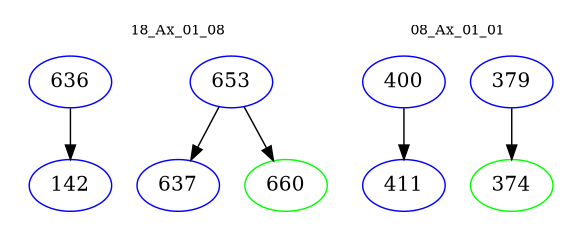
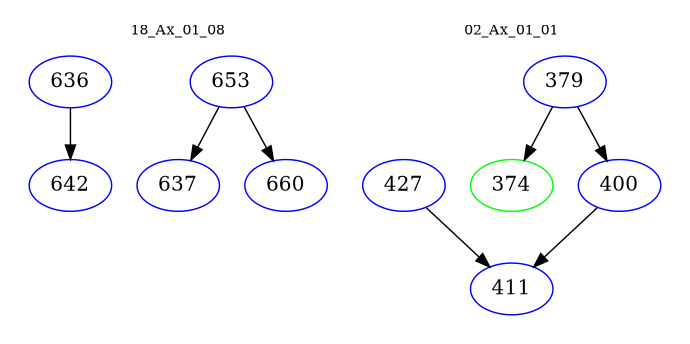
(458, 31) -> (512, 31)
none -> (589, 127)
(70, 185) -> (70, 185)
(286, 185) -> (286, 185)
none -> (404, 185)
